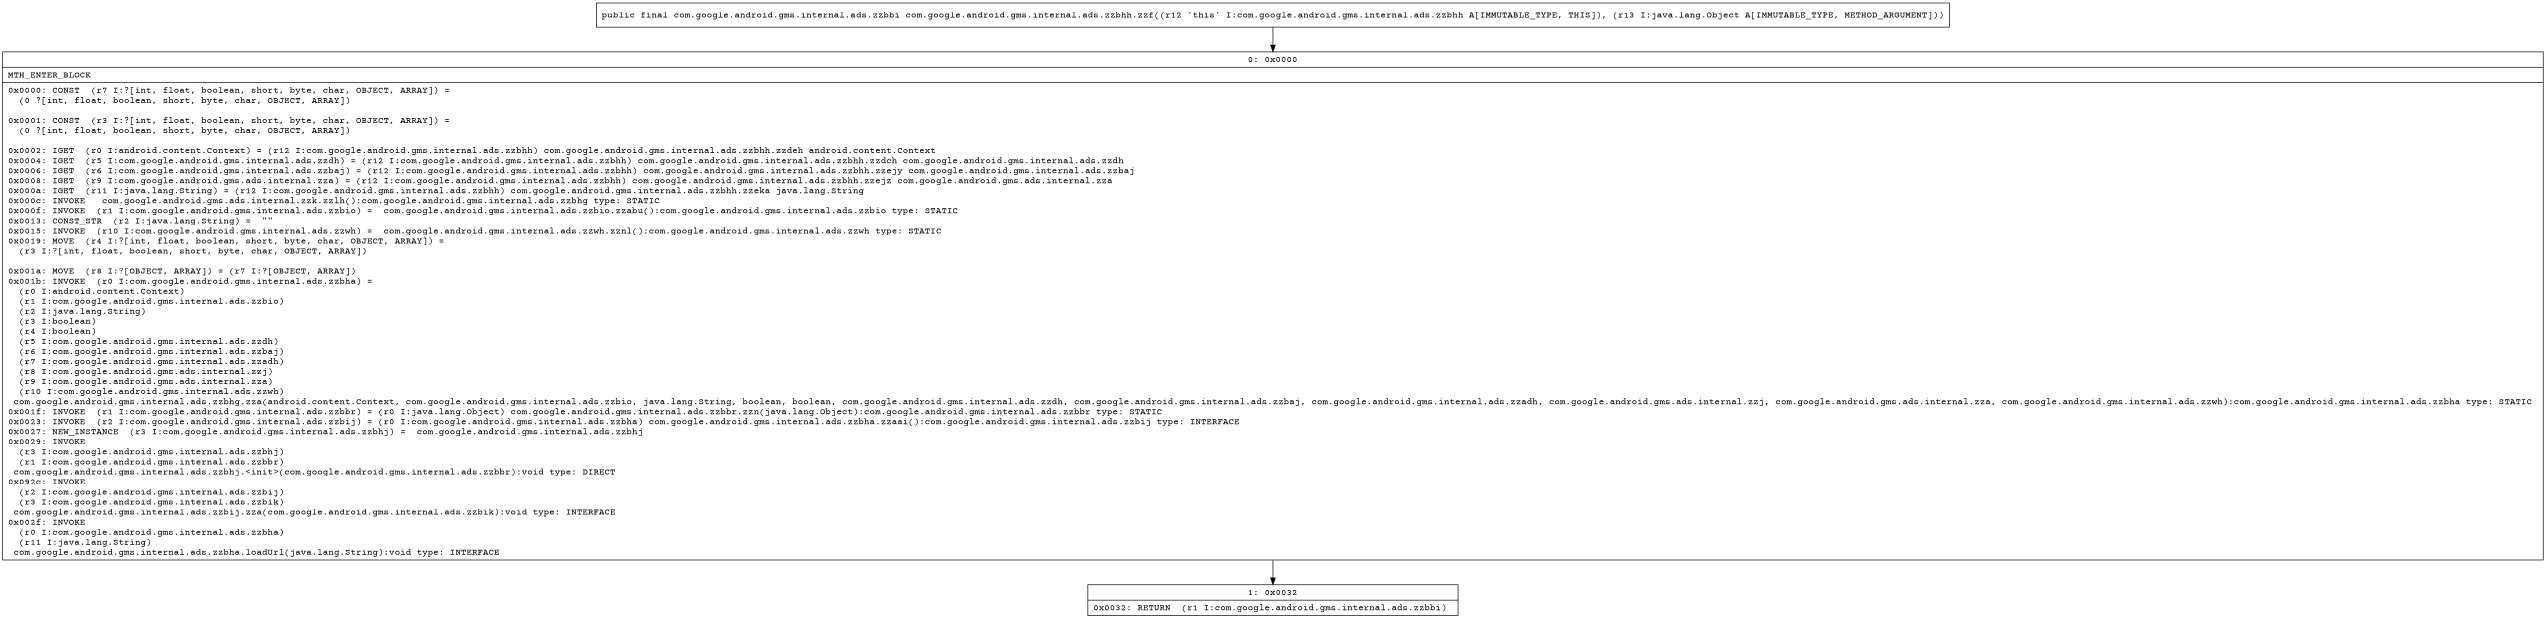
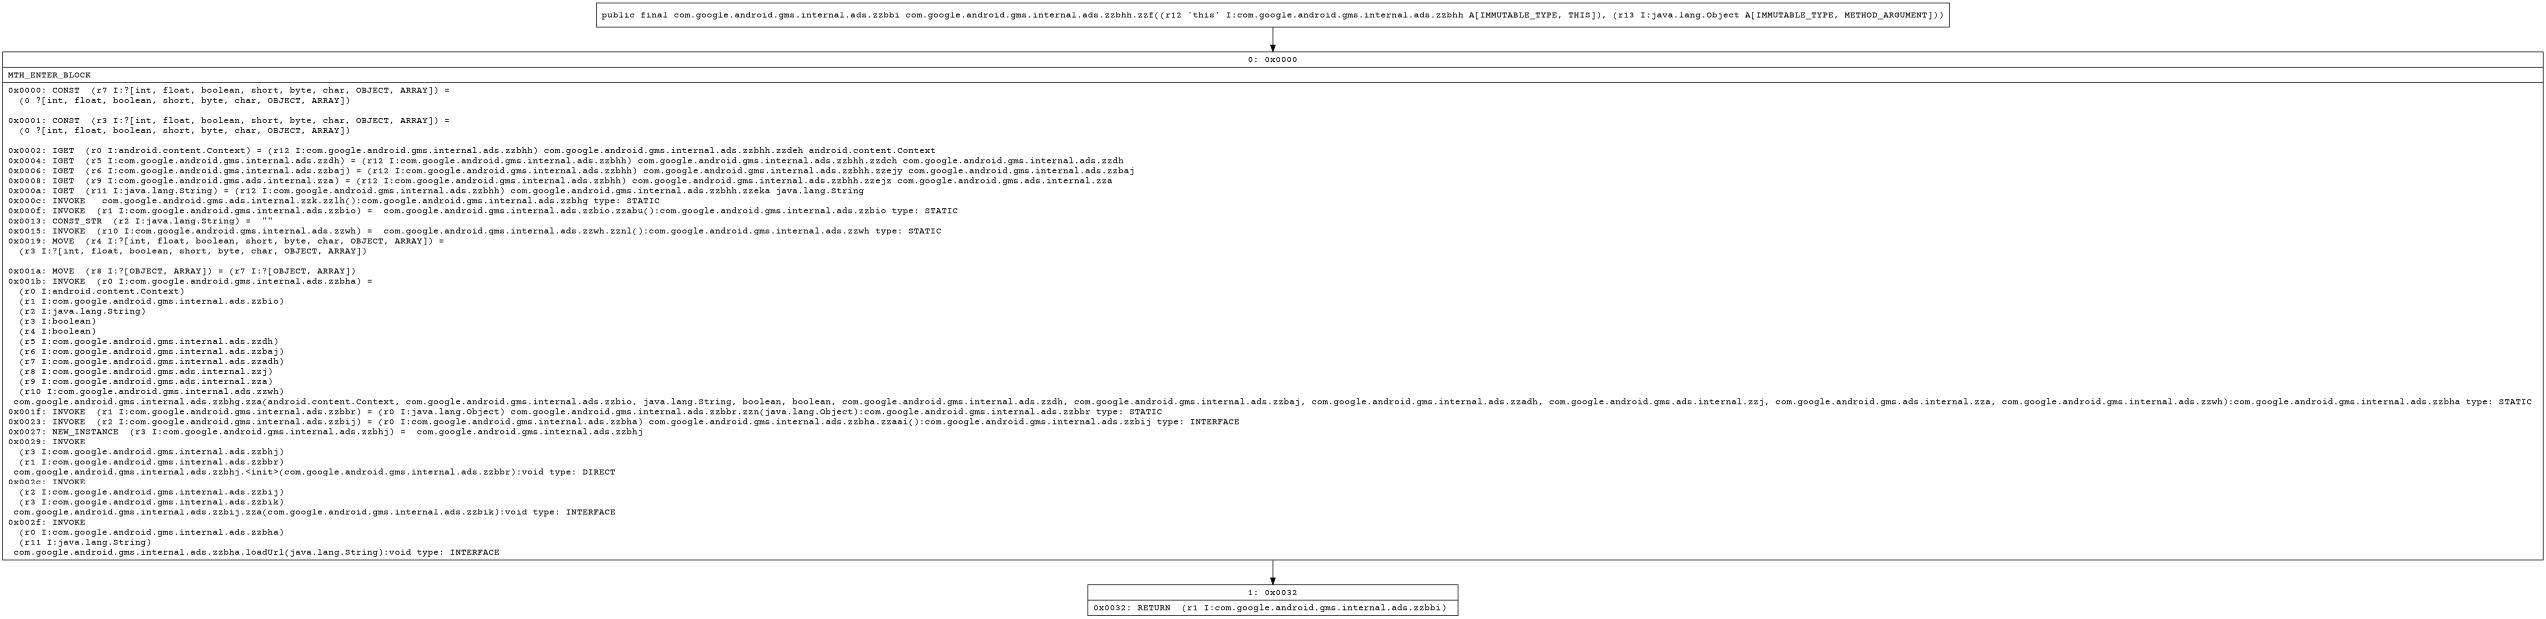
(53, 482) -> (53, 482)
